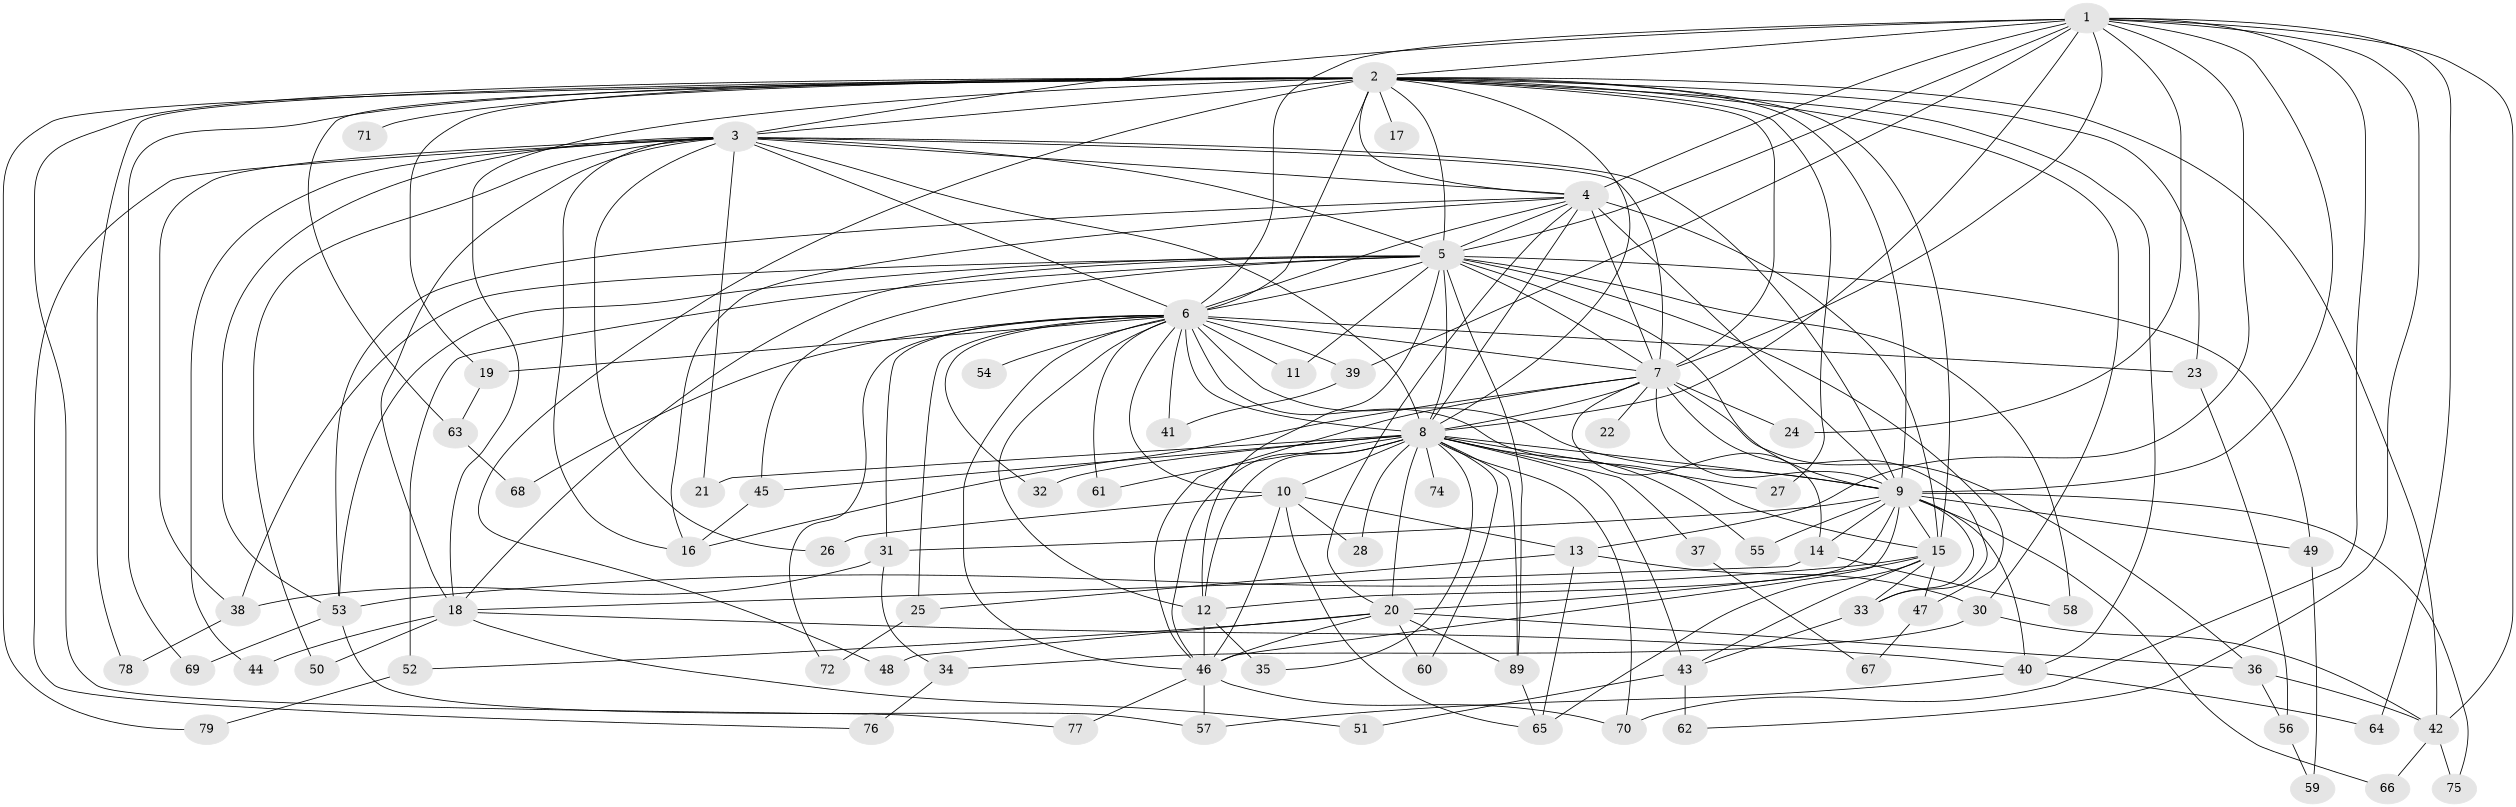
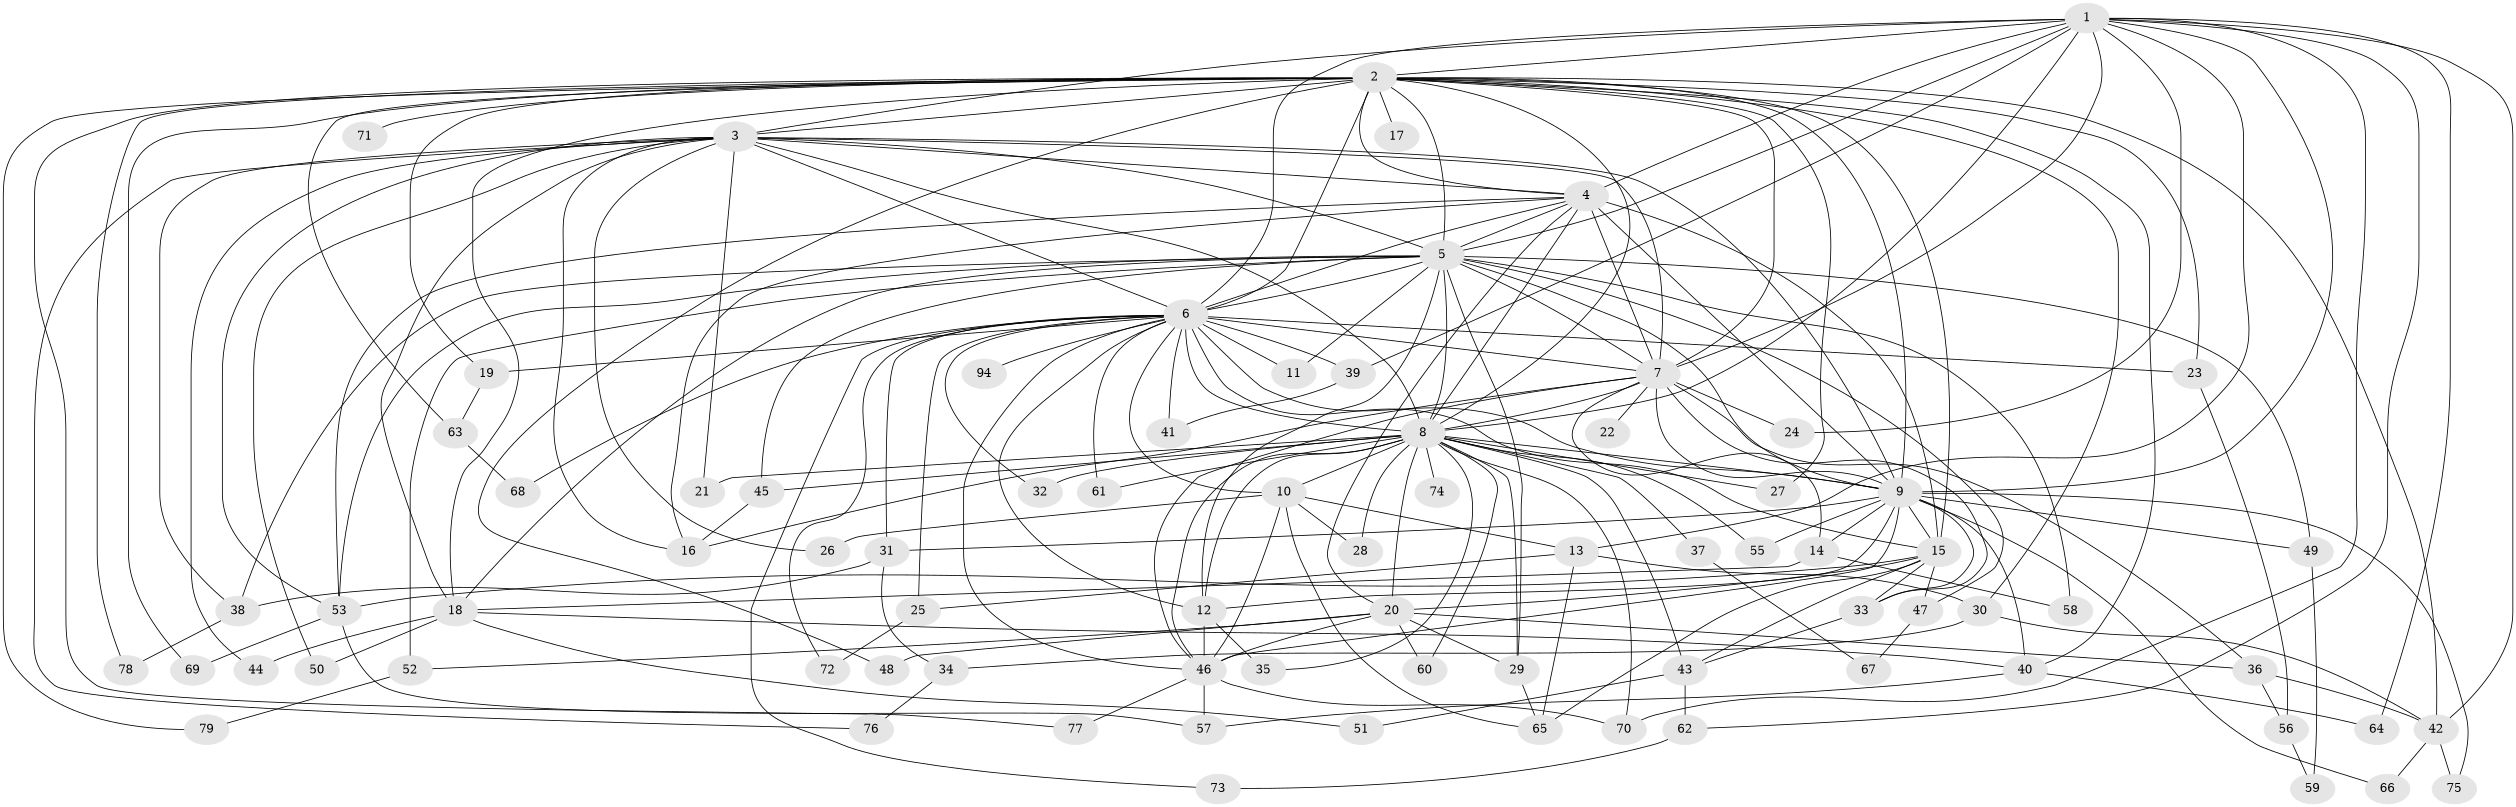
(984, 374) -> (984, 374)
(1517, 670) -> (1517, 670)
none -> (1218, 789)
